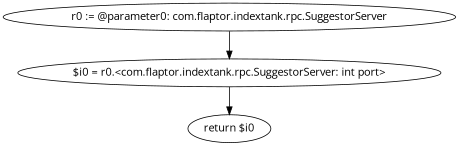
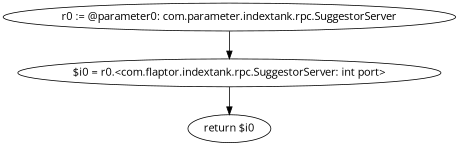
(229, 17) -> (229, 17)
